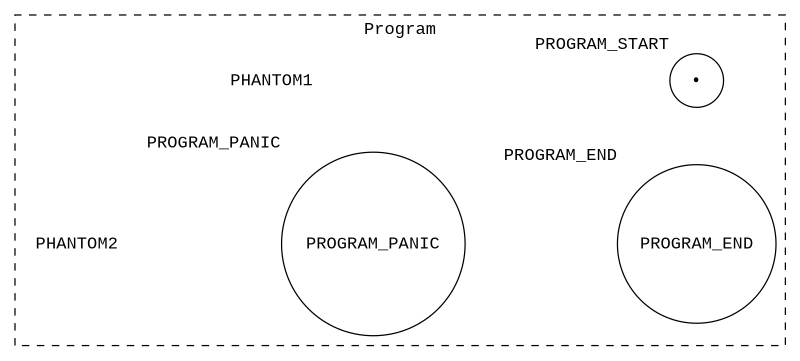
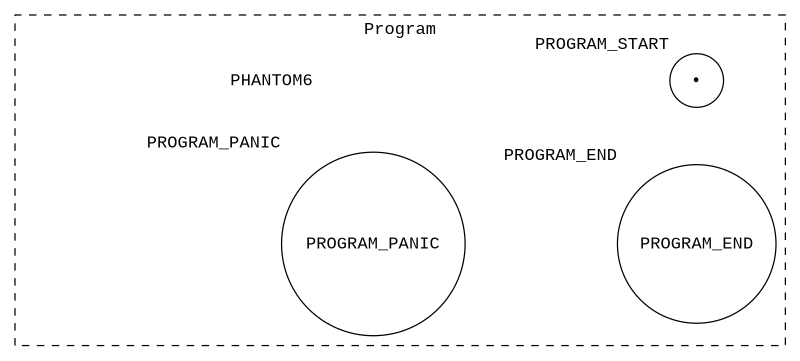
(272, 81) -> (272, 81)
(77, 244) -> none
